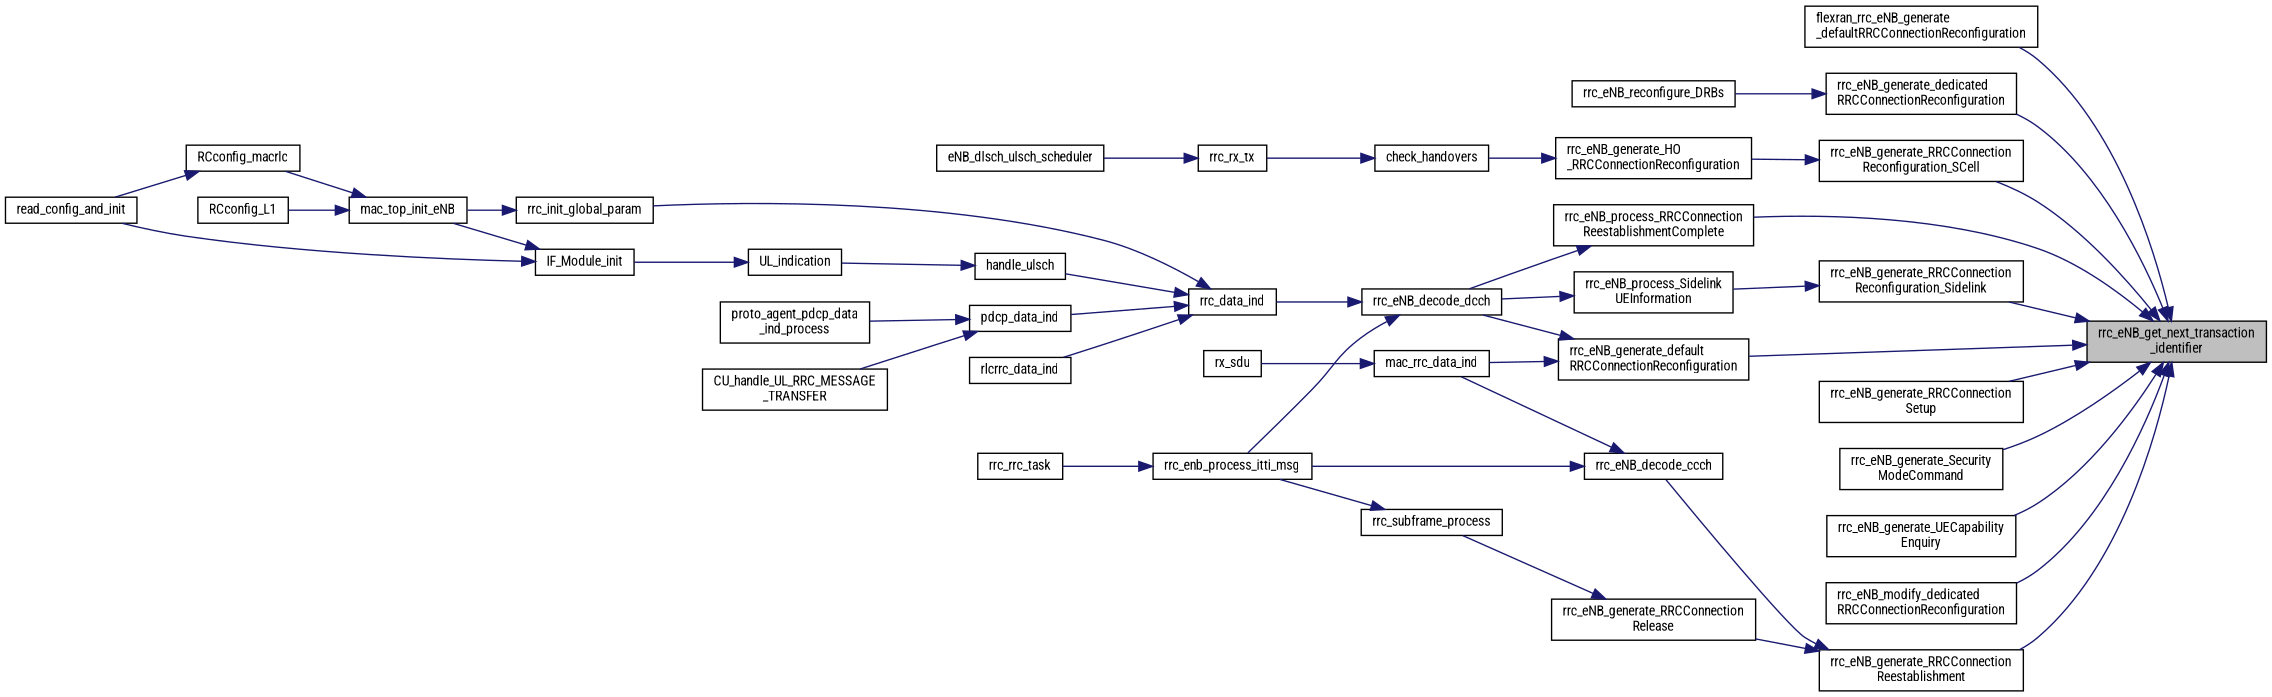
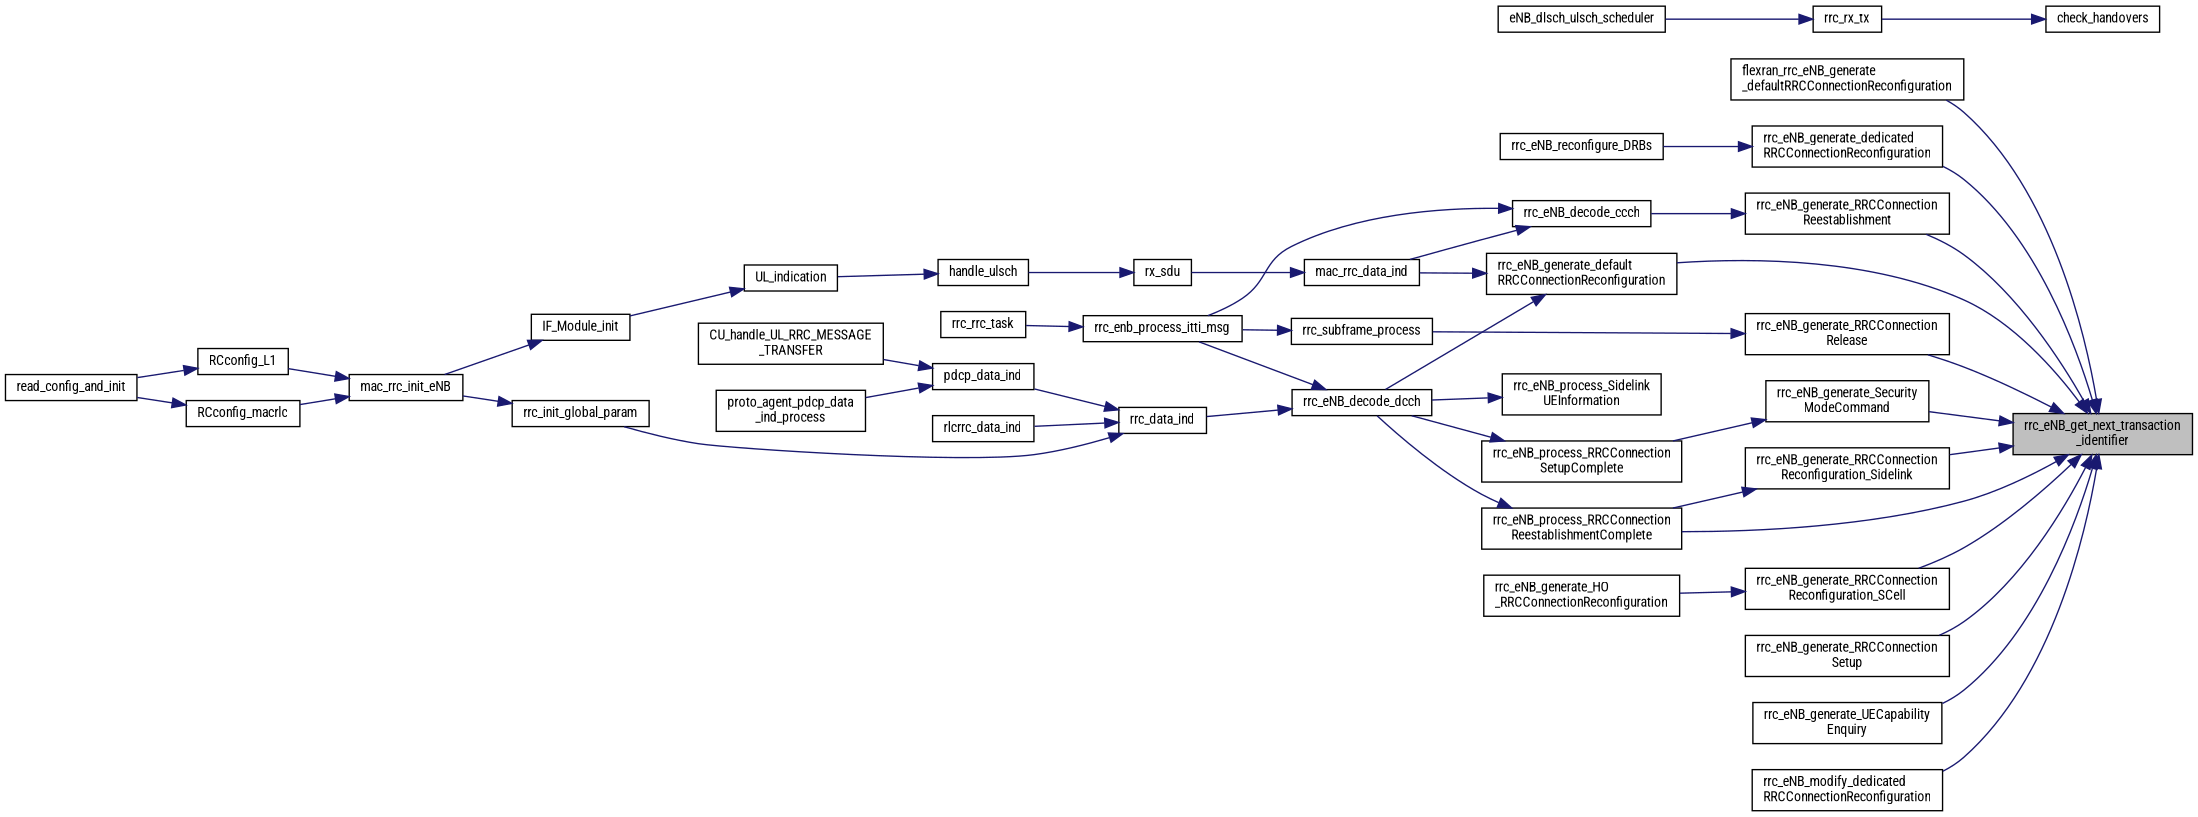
(1515, 158) -> none
(408, 210) -> (406, 388)
(321, 251) -> (161, 374)
(1120, 283) -> (1074, 273)
(1769, 288) -> (1708, 500)
none -> (1582, 462)
(1780, 644) -> (1991, 378)
